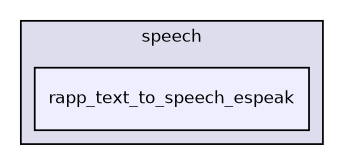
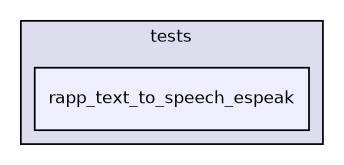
(172, 37) -> (172, 37)
